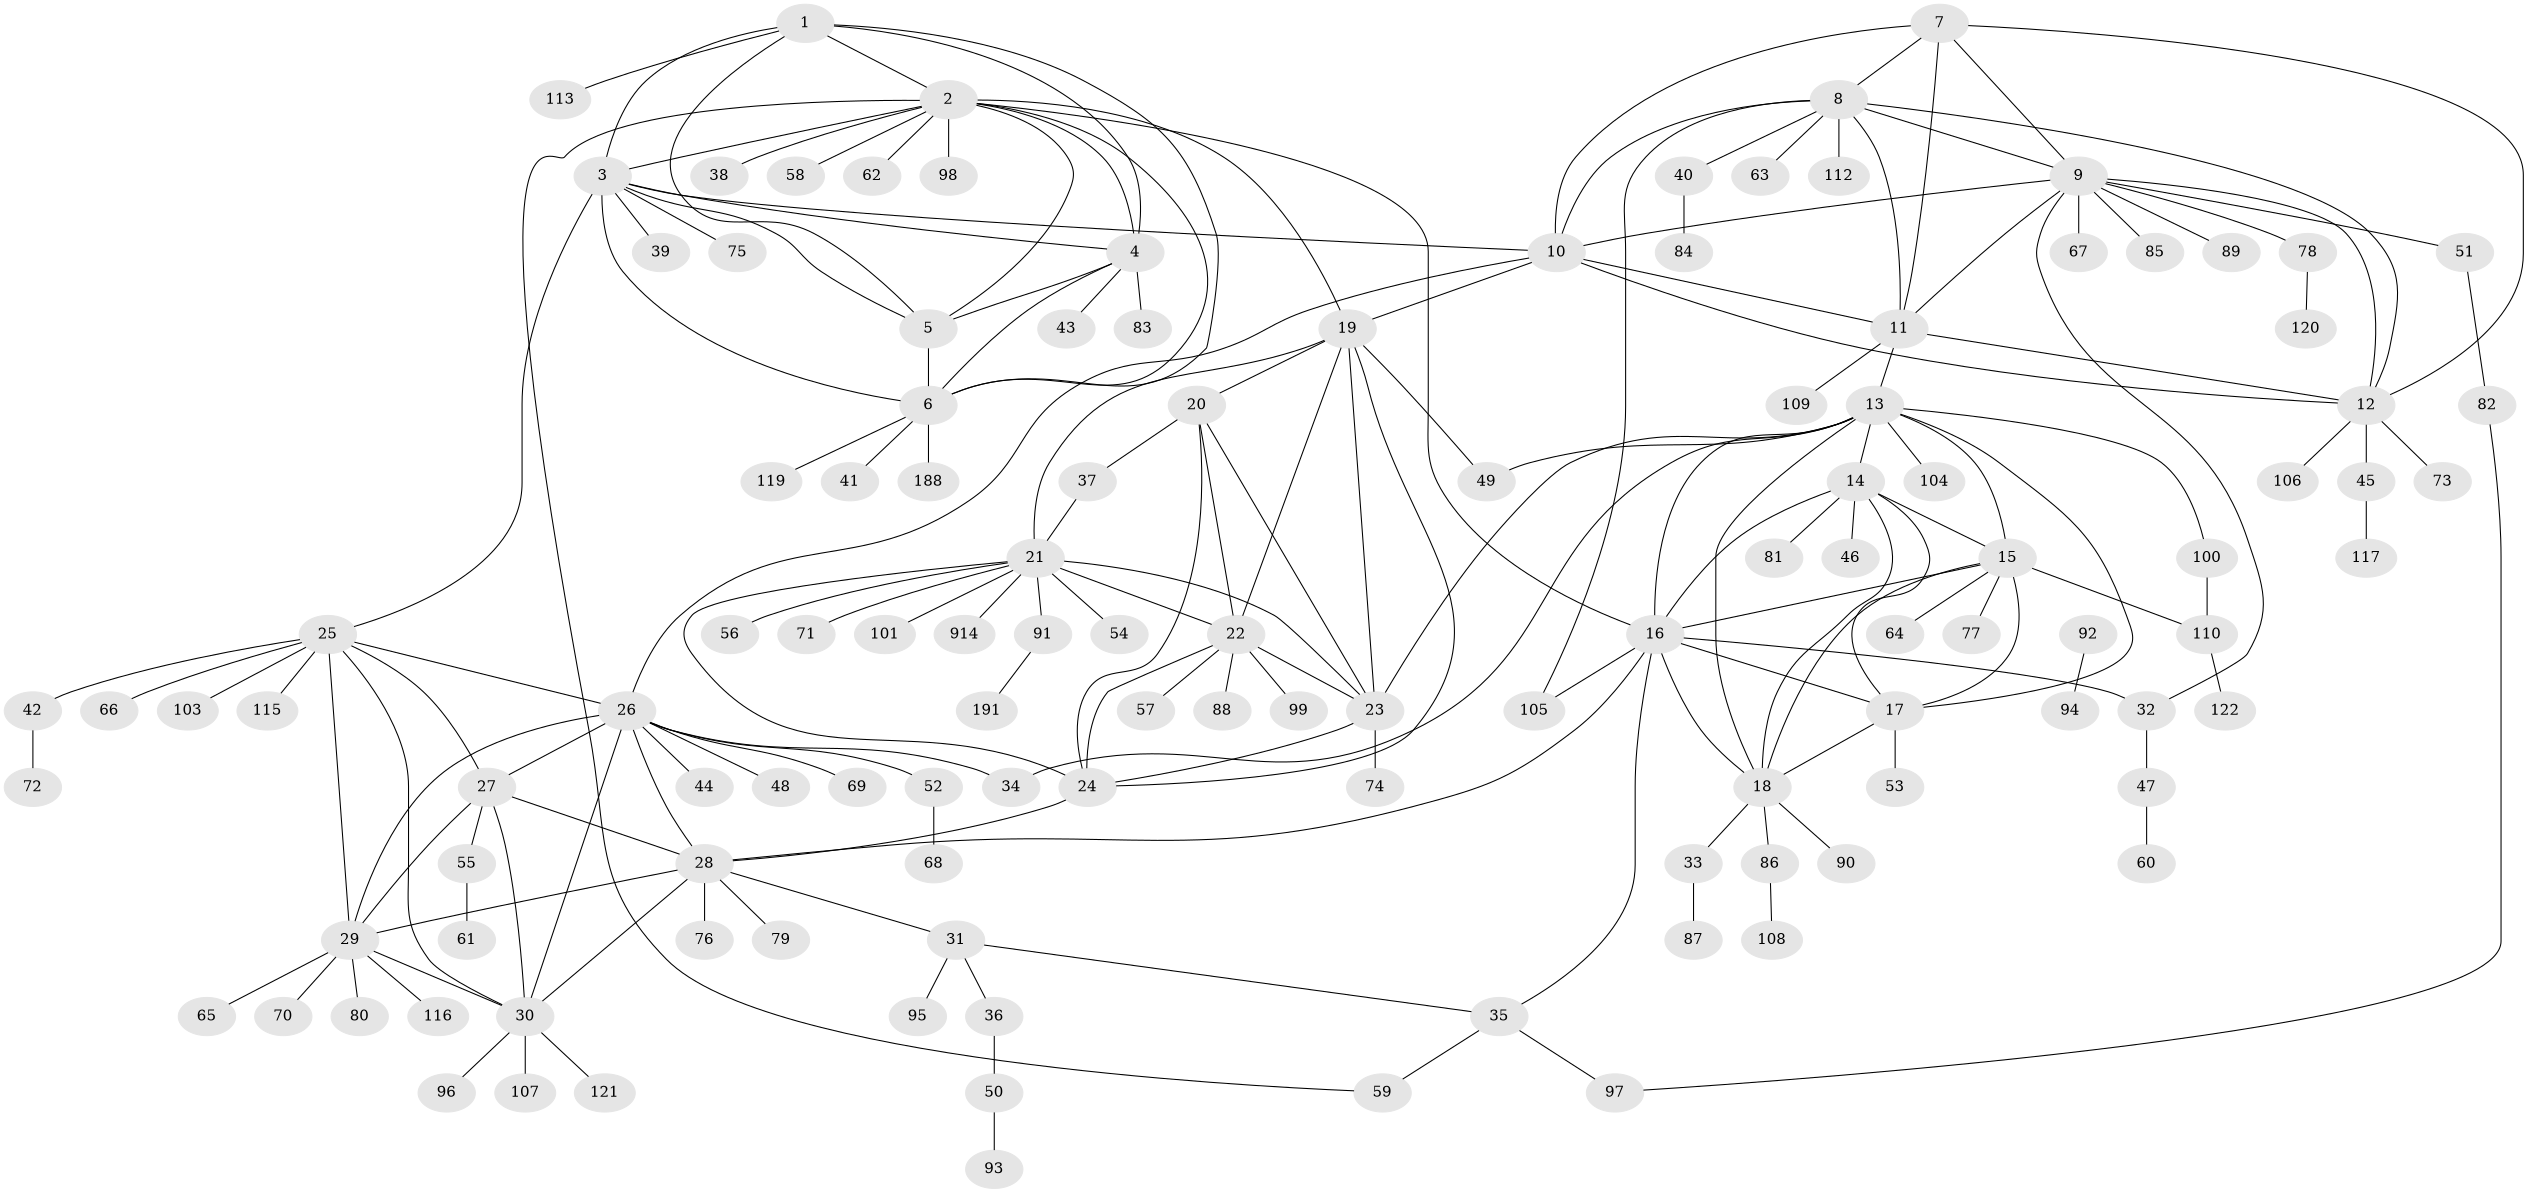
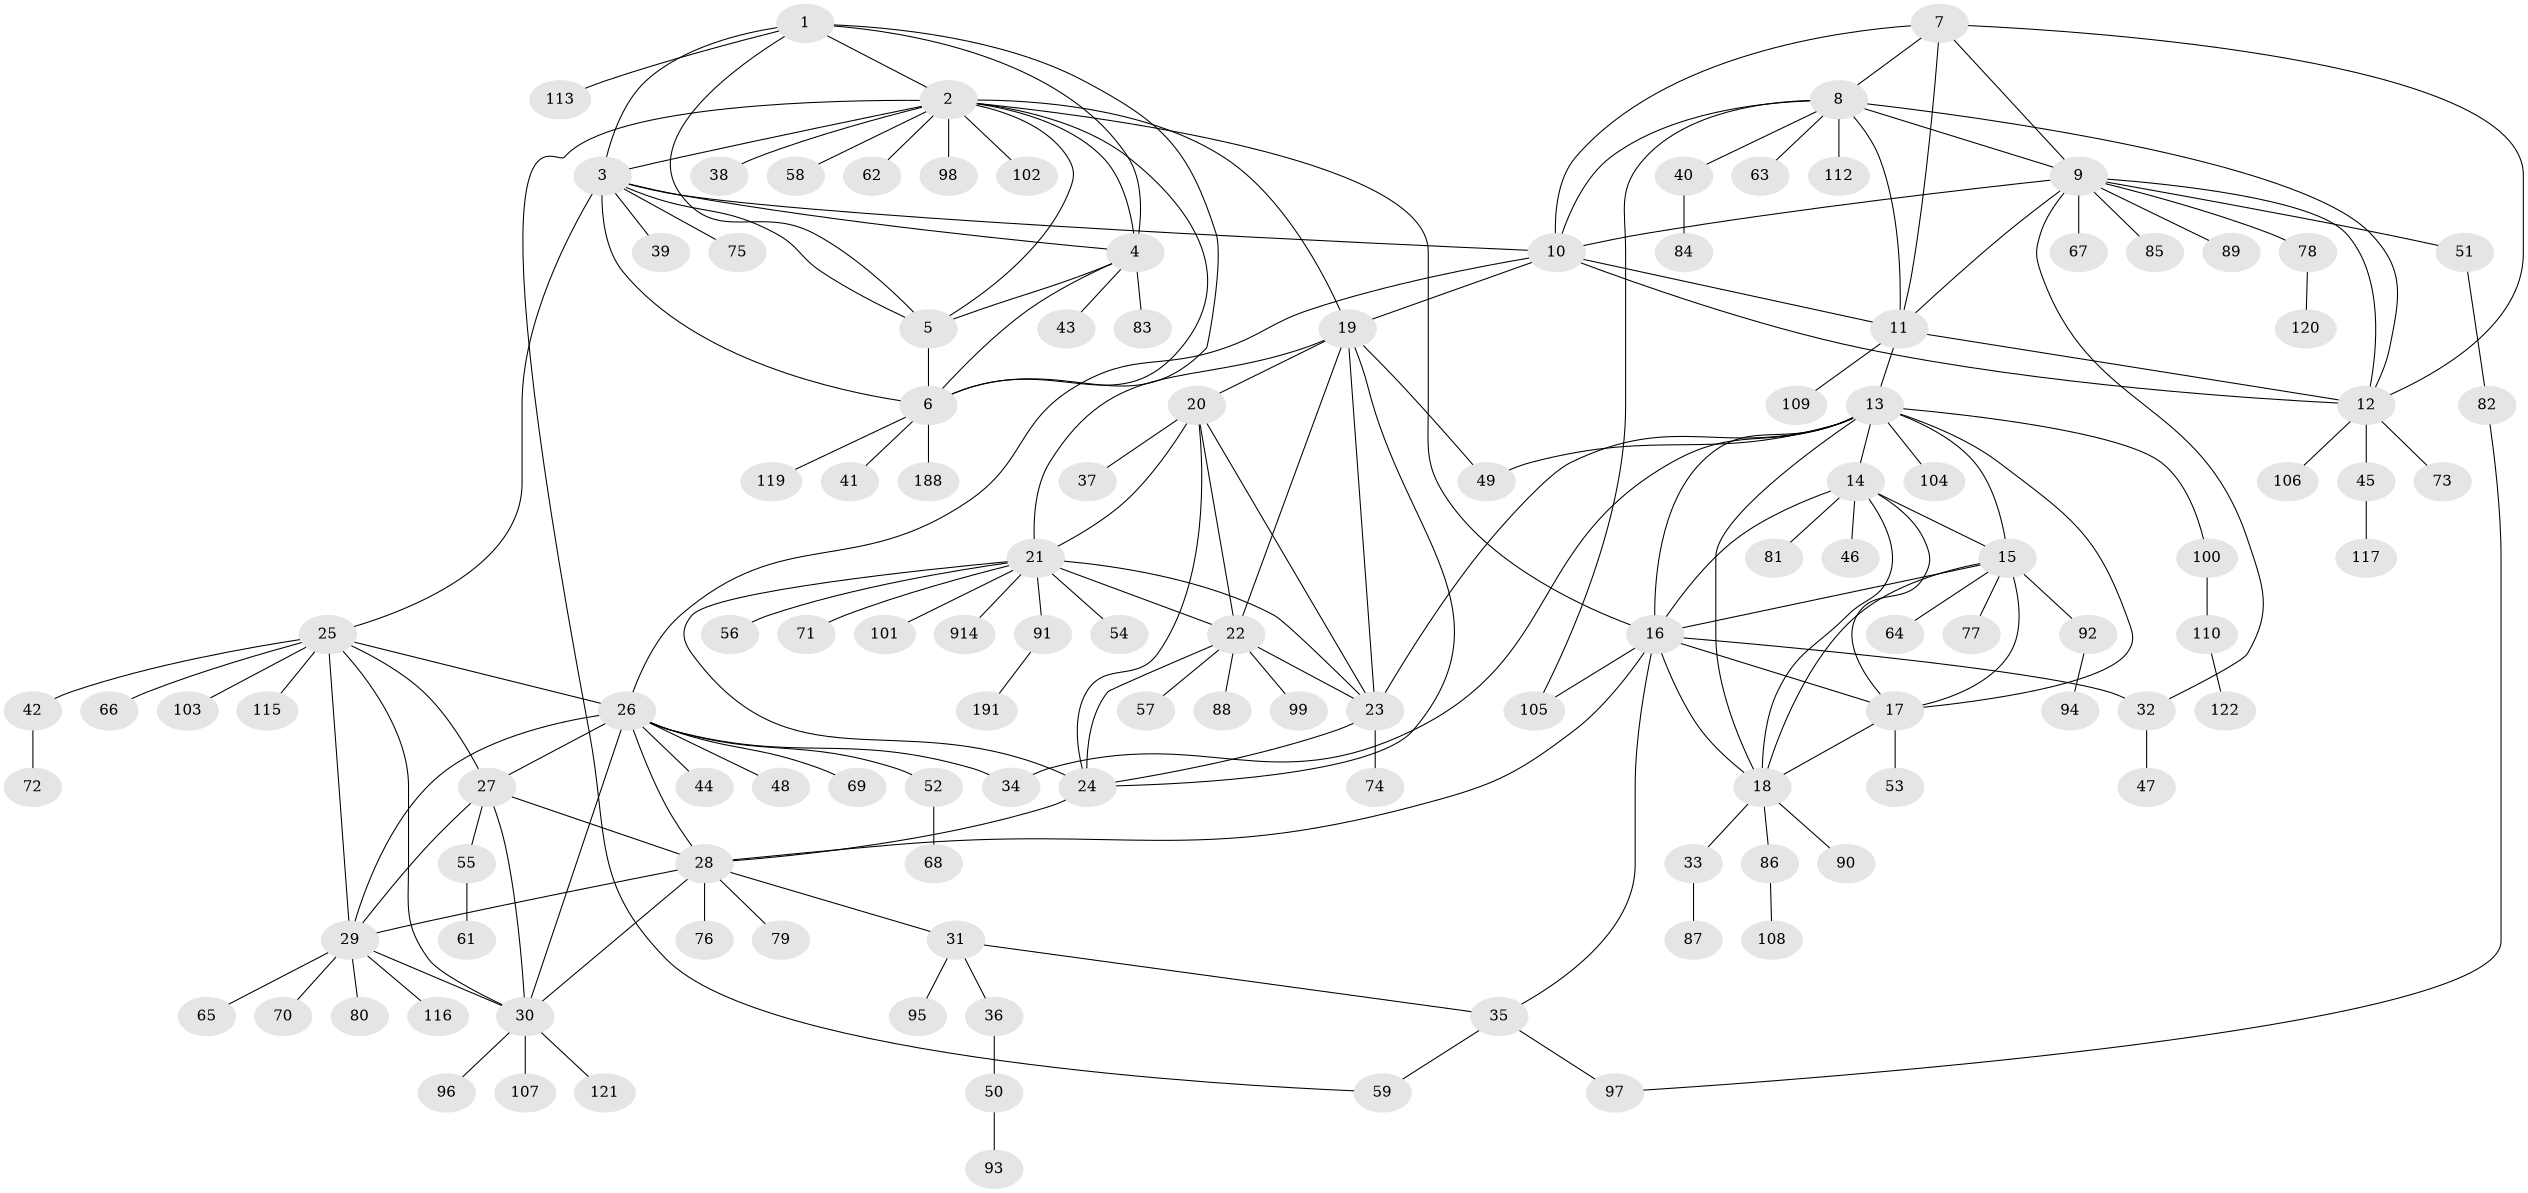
none -> (1027, 176)
(1062, 520) -> (1132, 495)
(2107, 596) -> (2048, 596)
(2147, 864) -> none
